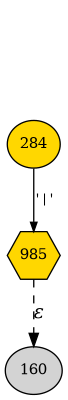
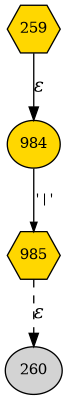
none -> (34, 29)
(34, 144) -> (34, 144)
(34, 371) -> (34, 371)
